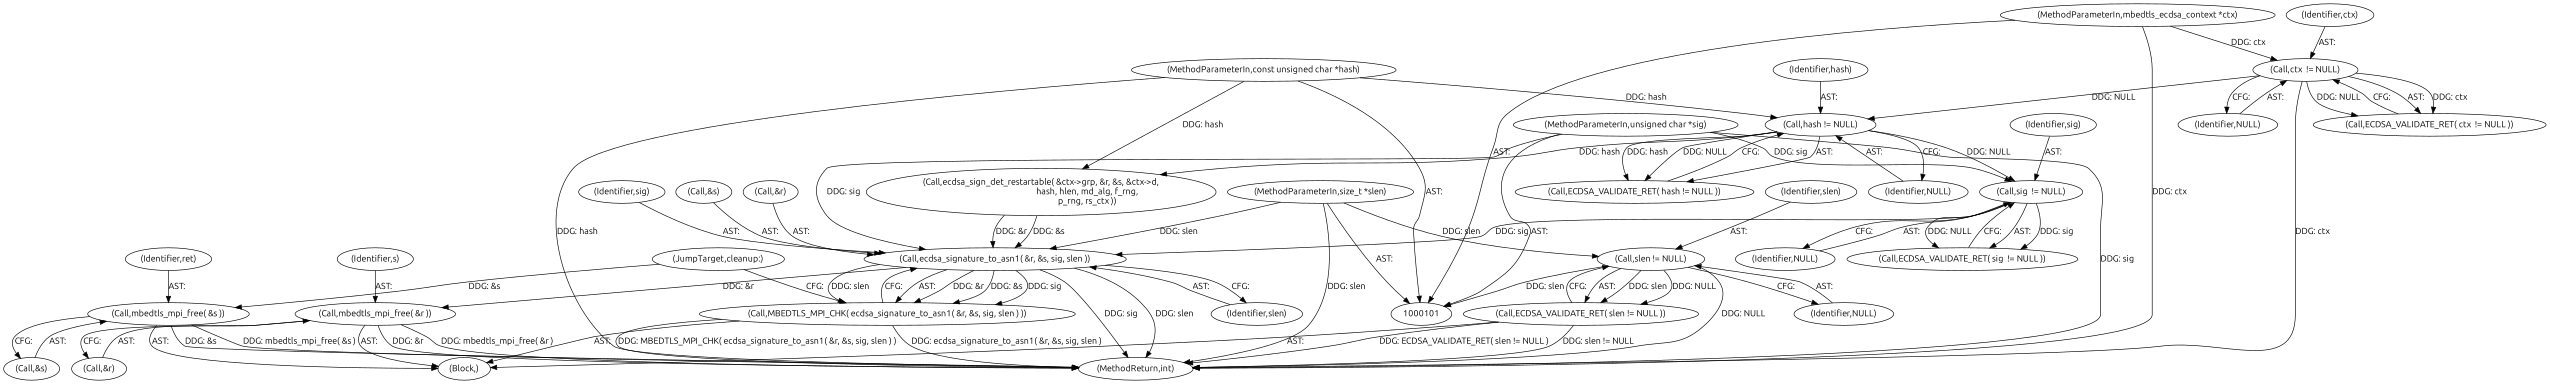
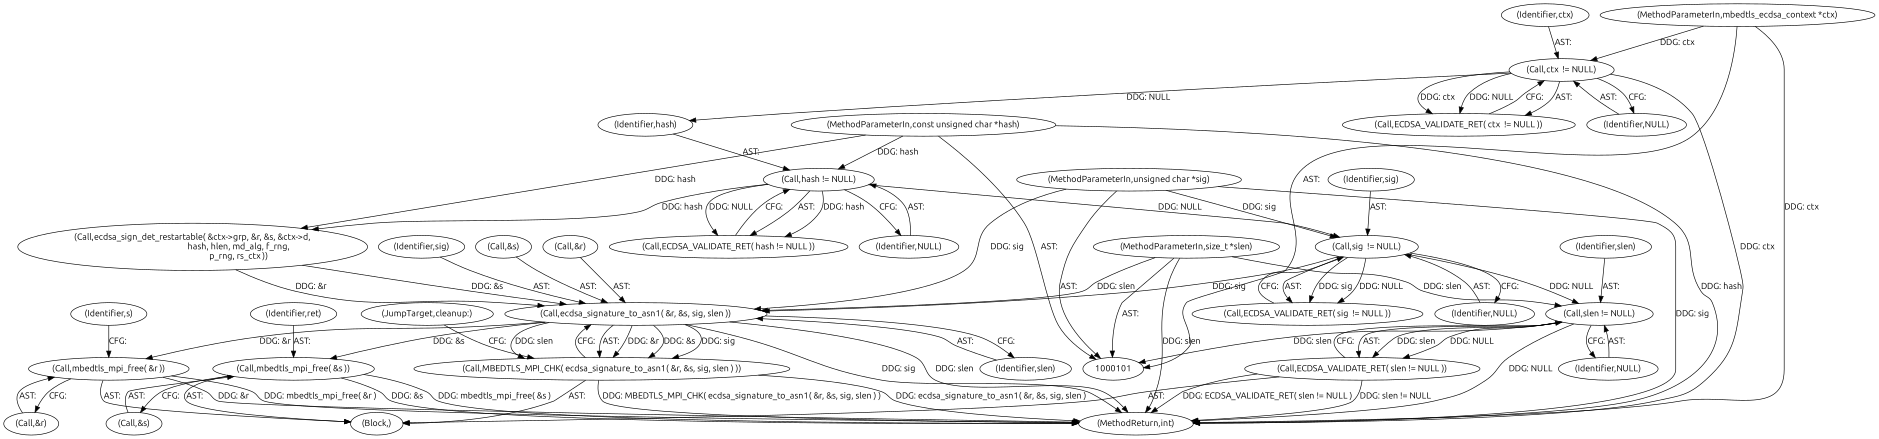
(2067, 97) -> (1103, 94)
none -> (1495, 274)
(450, 284) -> (440, 336)
(385, 287) -> (119, 341)
